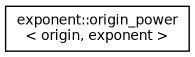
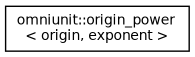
(97, 29) -> (97, 29)
